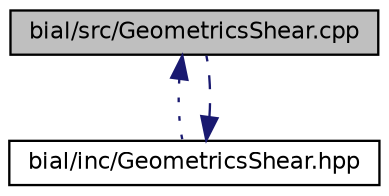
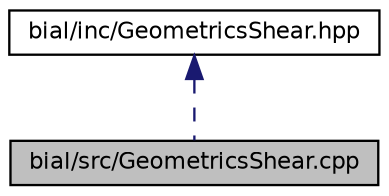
(179, 110) -> none
